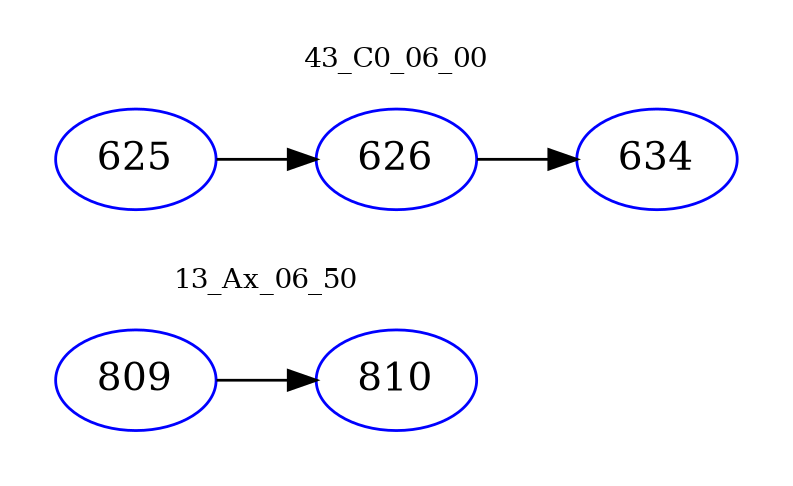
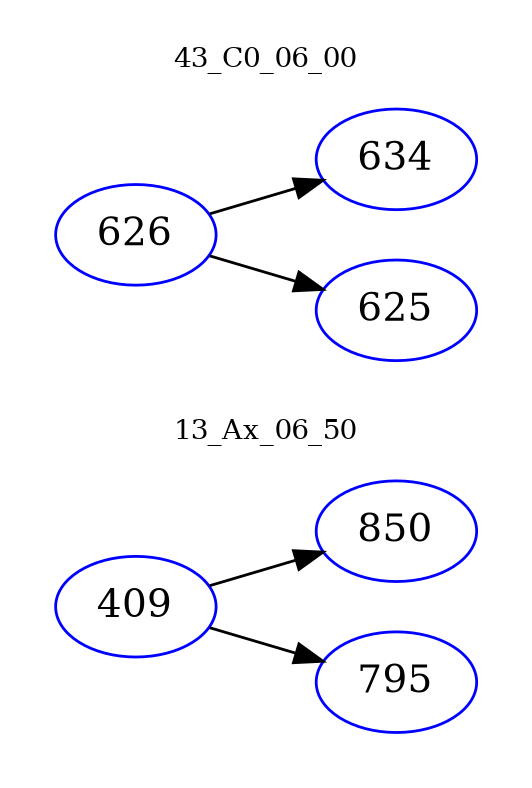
(252, 159) -> (253, 269)
(136, 380) -> (136, 607)
(396, 380) -> (396, 531)
none -> (396, 682)
